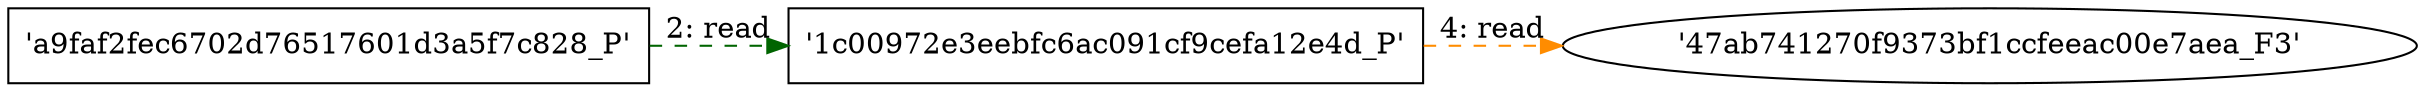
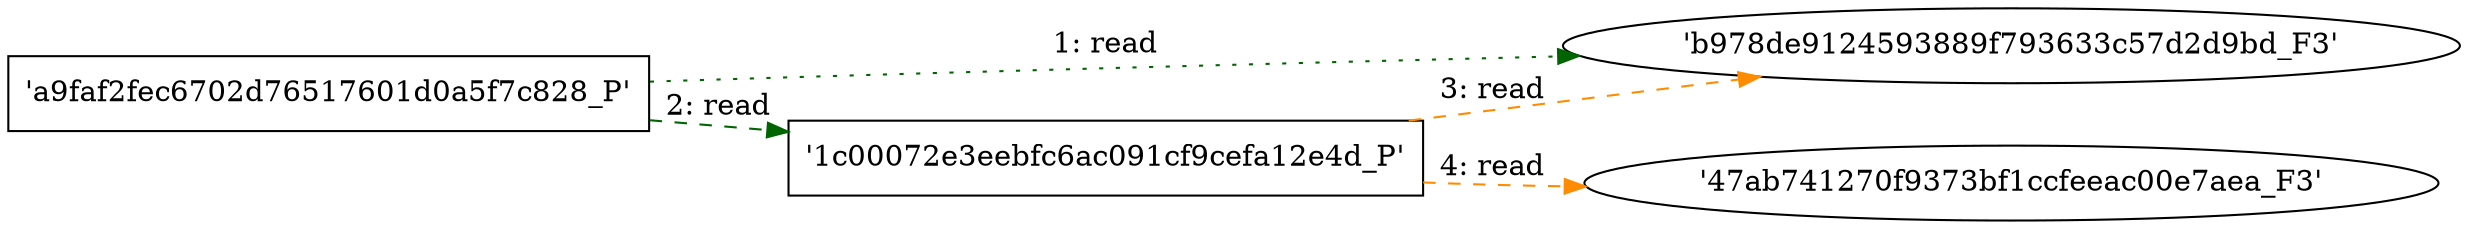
(329, 46) -> (329, 94)
(1106, 46) -> (1106, 158)
none -> (2011, 46)
